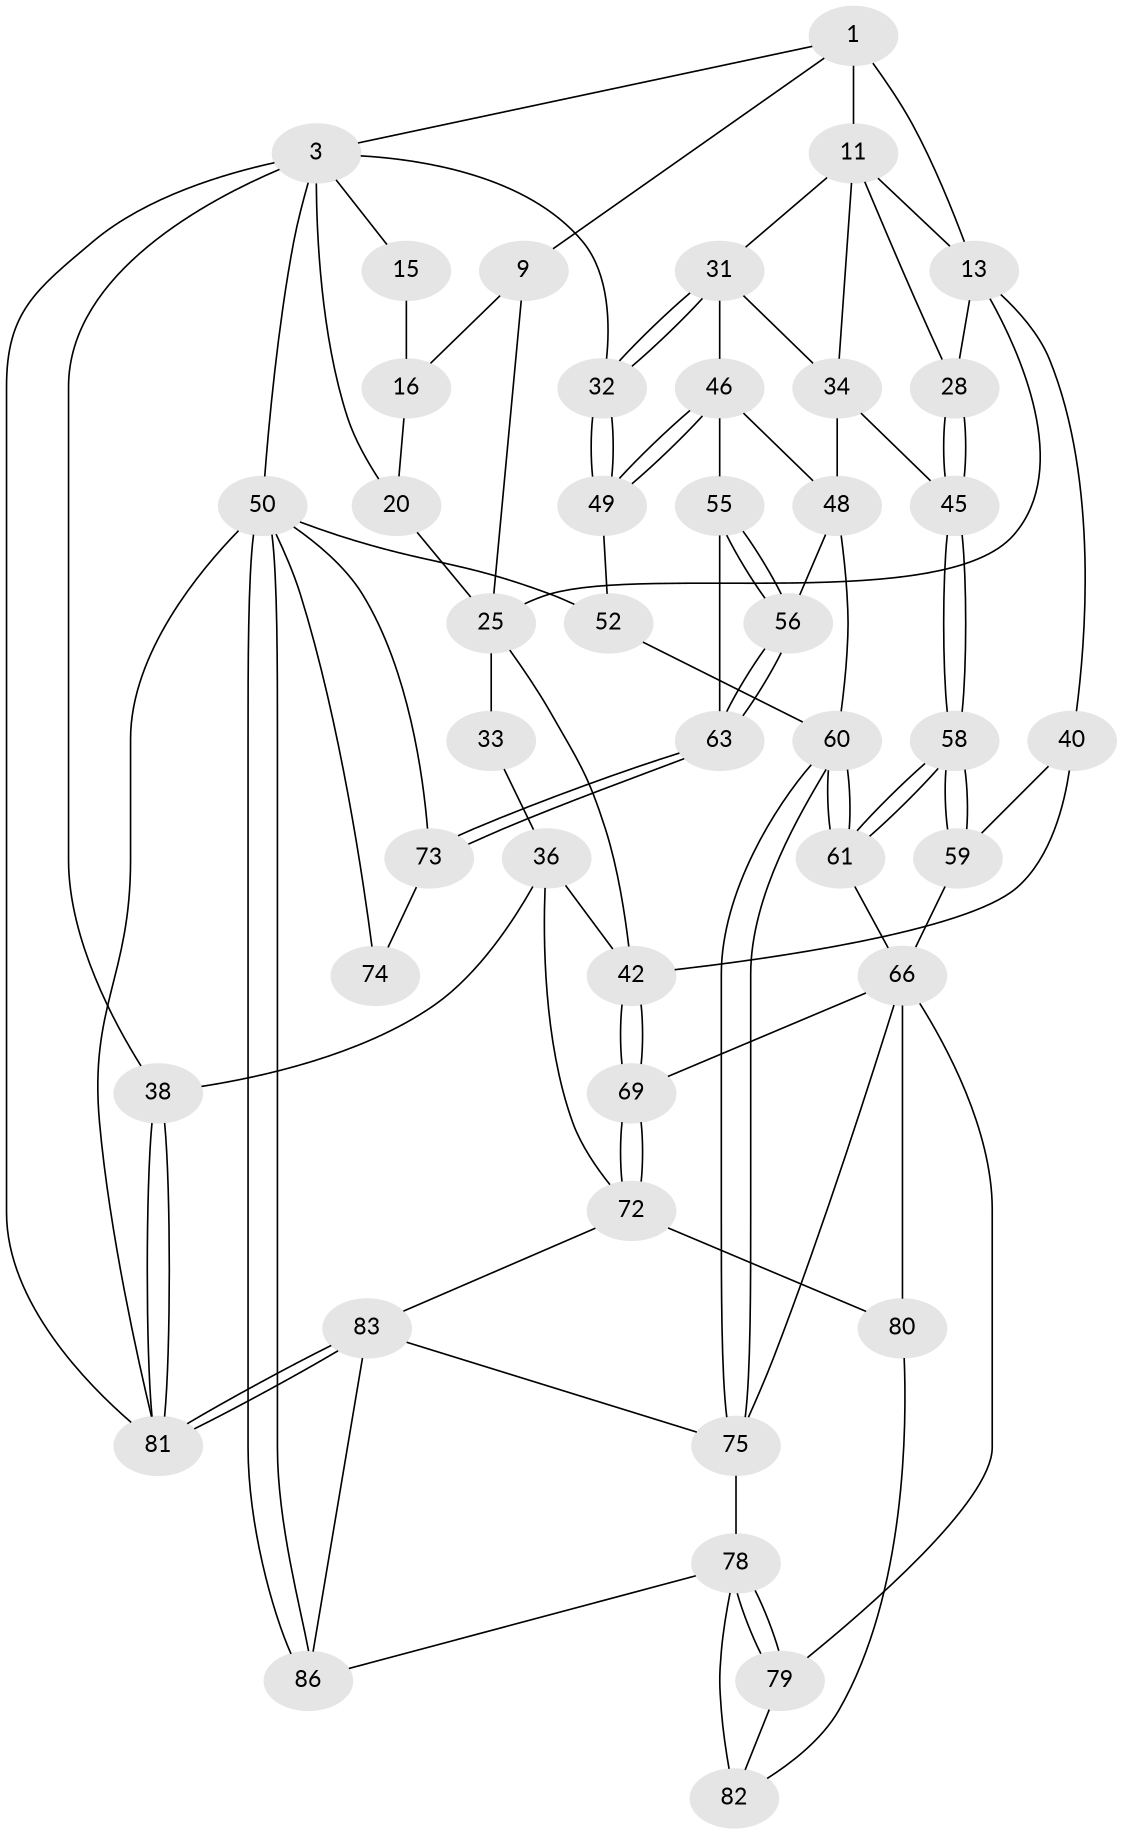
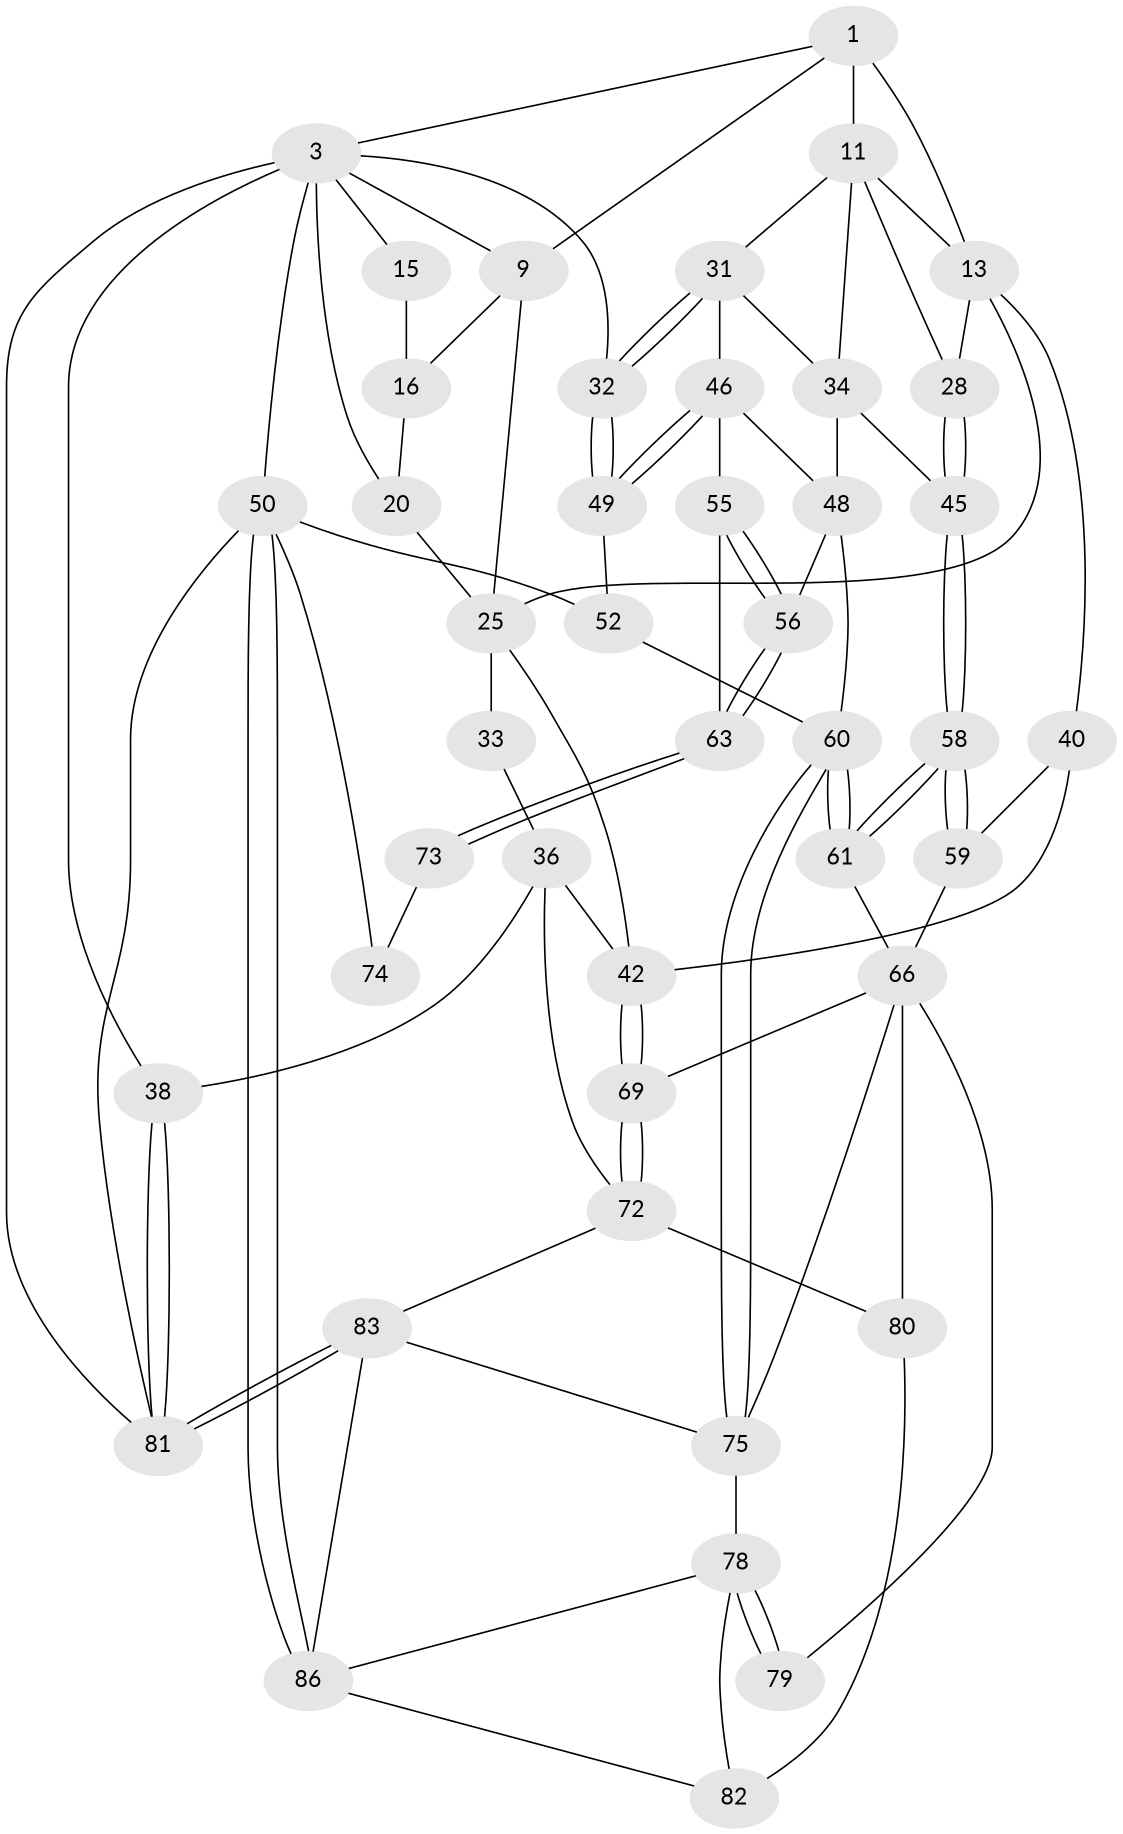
none -> (420, 212)
(394, 661) -> none
(757, 1740) -> (521, 1740)
